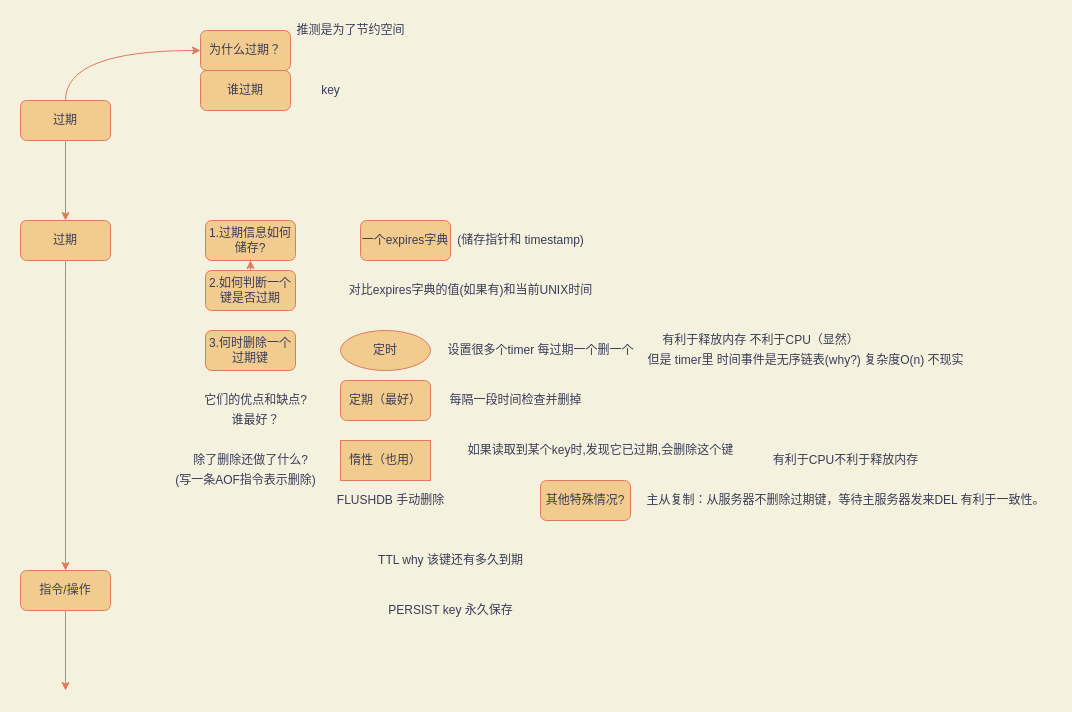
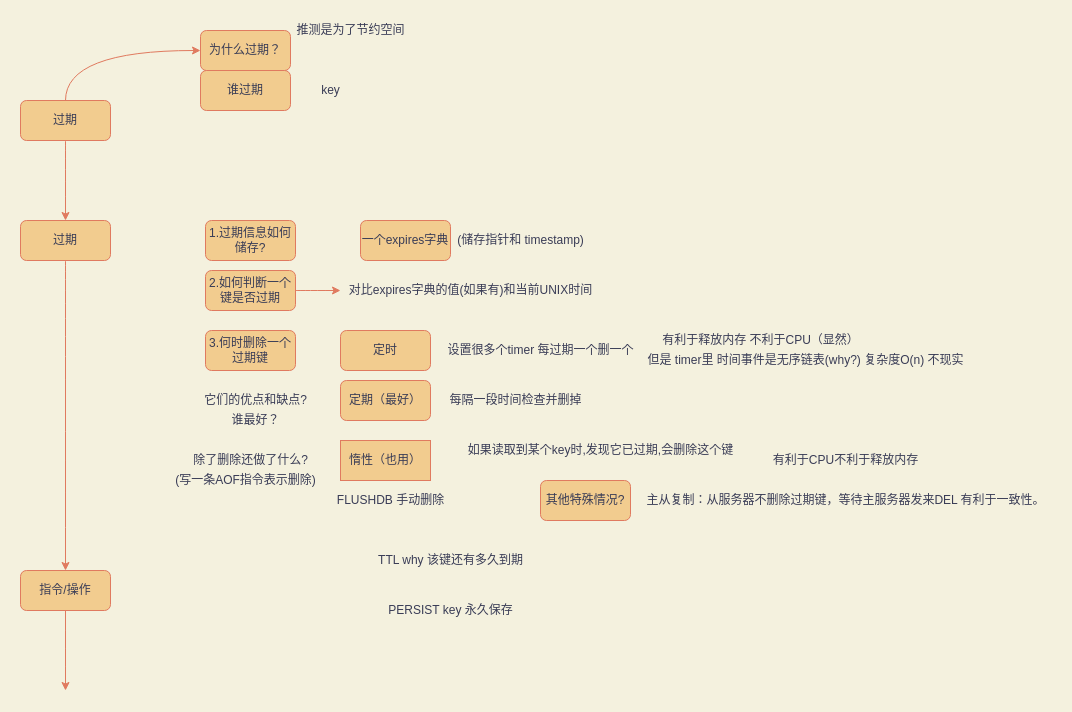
(251, 264) -> (314, 291)
(386, 351) -> (386, 351)
